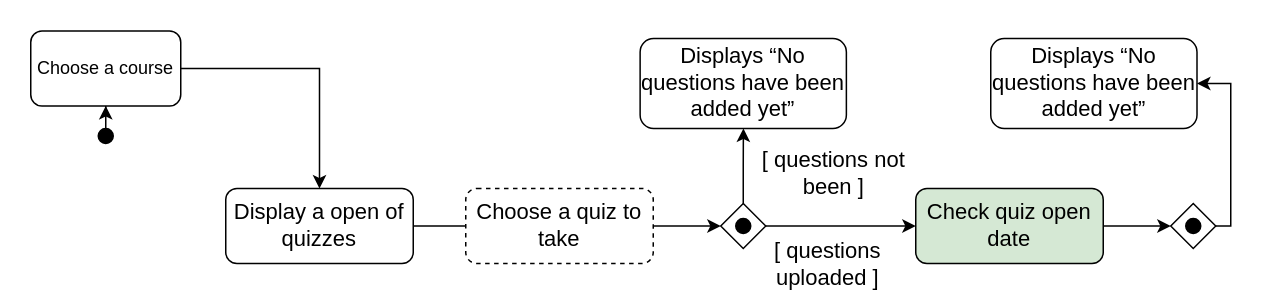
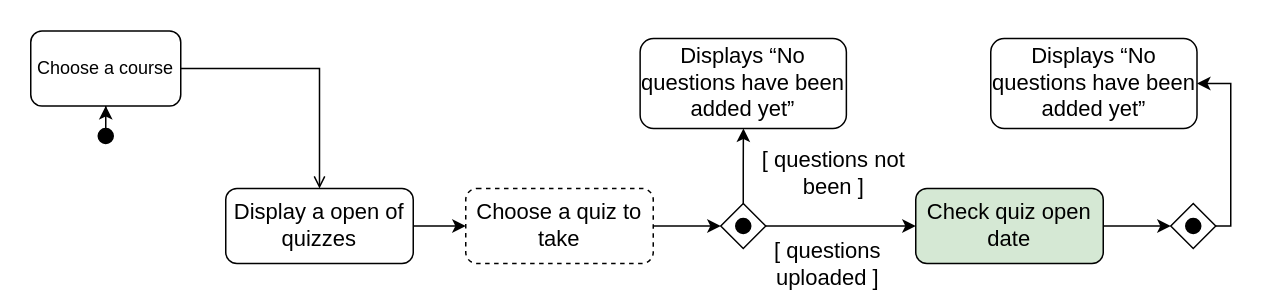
(320, 177) -> (320, 179)
(458, 226) -> (454, 226)
